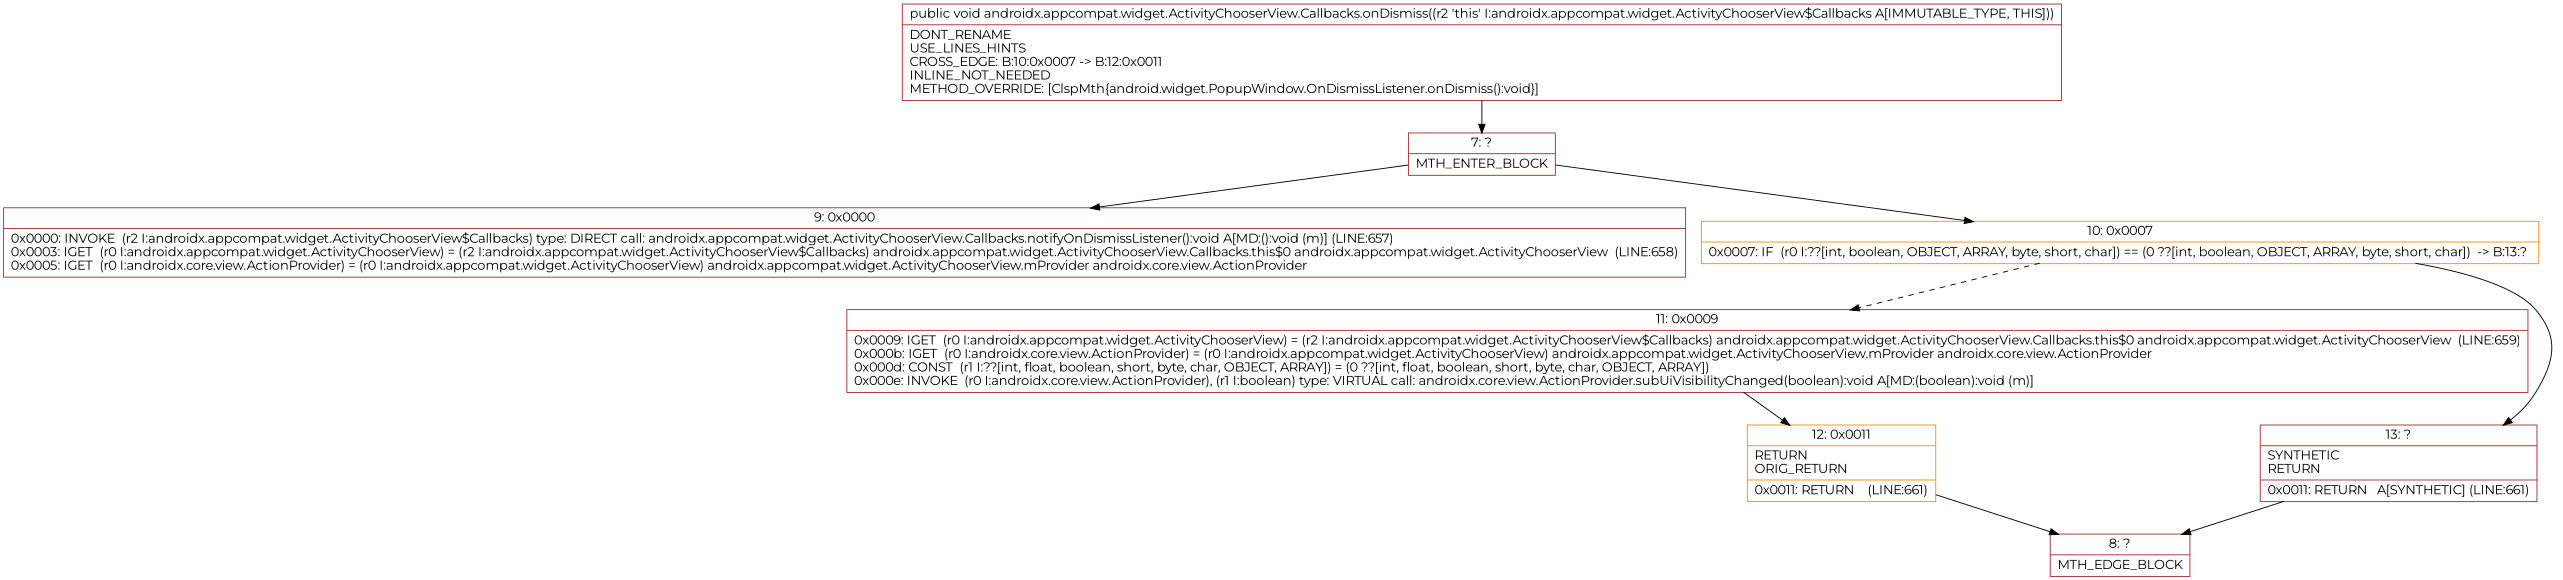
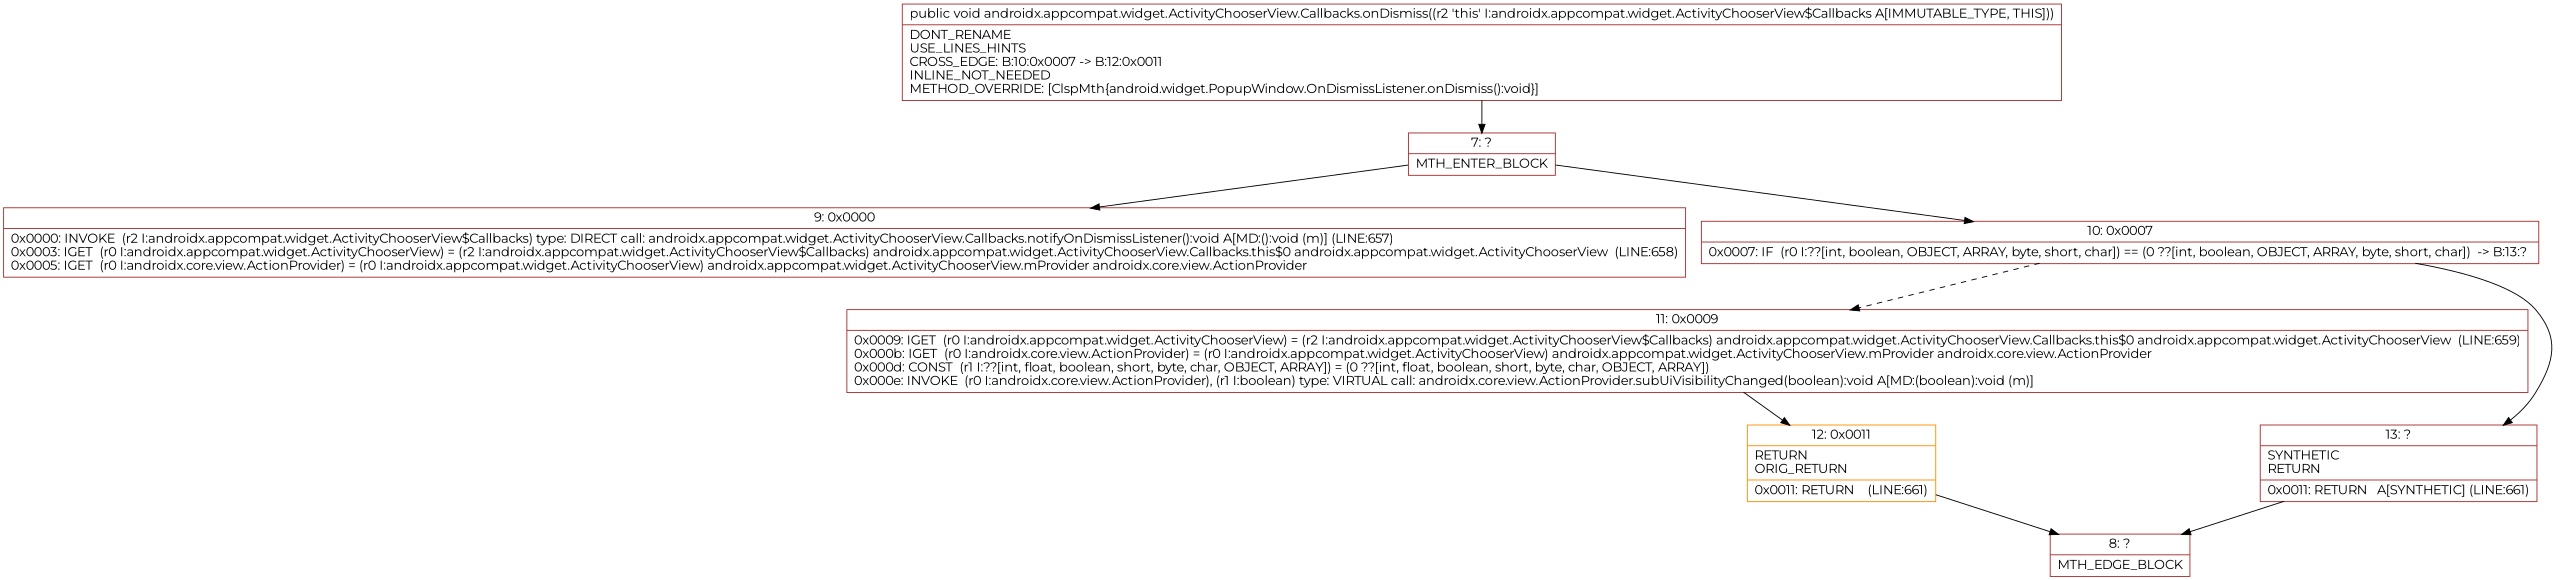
(2120, 242) -> (2120, 242)
